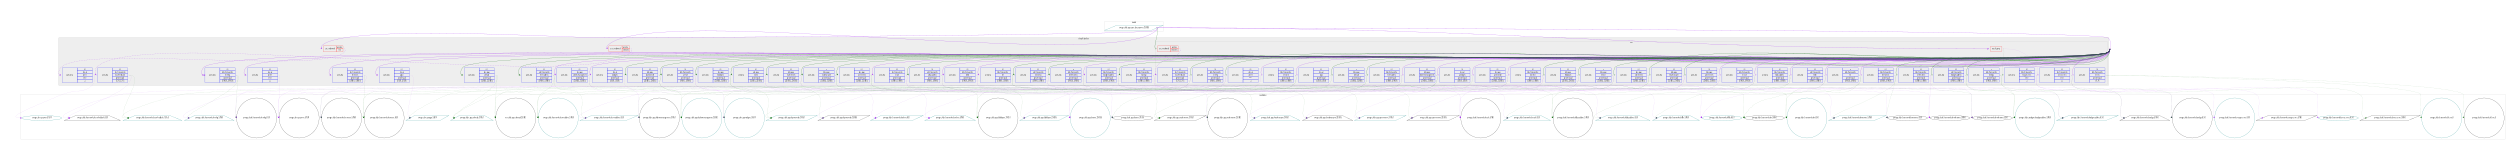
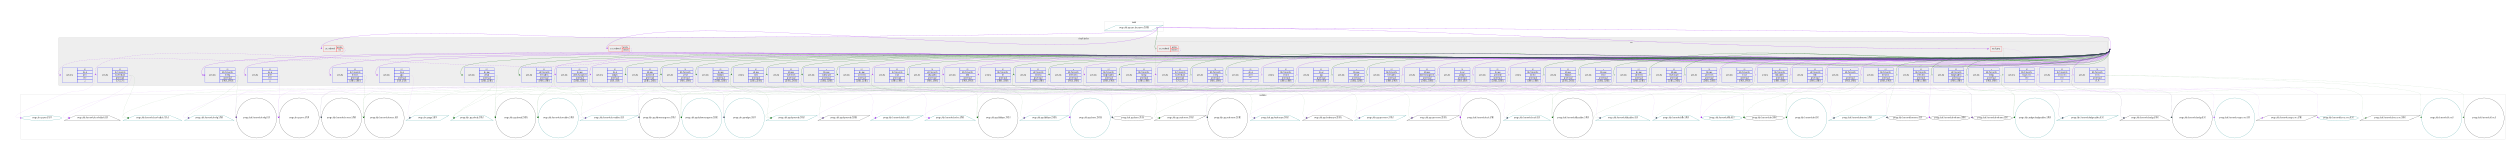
(516, 118) -> (516, 118)
